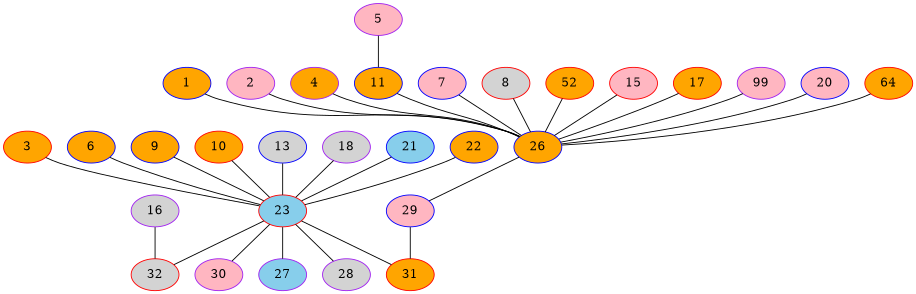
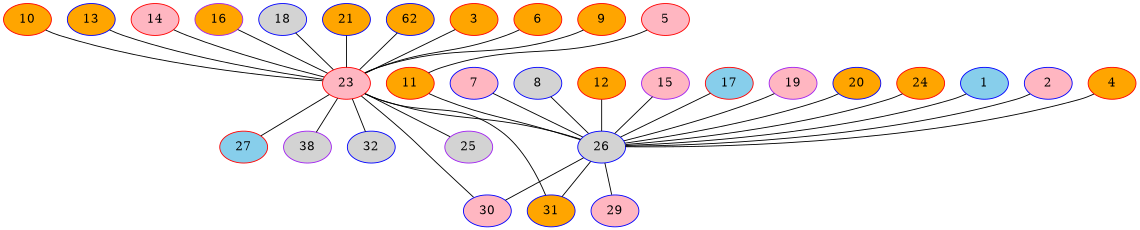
none -> (155, 19)
(378, 19) -> (665, 19)
(187, 83) -> (984, 83)
(251, 83) -> (1048, 83)
(315, 83) -> (1112, 83)
(378, 83) -> (410, 83)
(506, 83) -> (538, 83)
(570, 83) -> (602, 83)
(634, 83) -> (665, 83)
(697, 83) -> (729, 83)
(761, 83) -> (793, 83)
(825, 83) -> (857, 83)
(889, 83) -> (921, 83)
none -> (472, 118)
(91, 147) -> (538, 19)
(155, 147) -> (602, 19)
(283, 147) -> (91, 19)
(346, 147) -> (283, 19)
(410, 147) -> (346, 19)
none -> (469, 147)
(474, 147) -> (410, 19)
(538, 147) -> (602, 147)
none -> (544, 179)
(155, 211) -> (219, 19)
(283, 211) -> (346, 83)
(155, 243) -> (283, 51)
(410, 243) -> (576, 179)
(155, 275) -> (371, 147)
(219, 275) -> (487, 211)
(283, 275) -> (244, 147)
(346, 275) -> (307, 147)
(410, 275) -> (551, 211)
